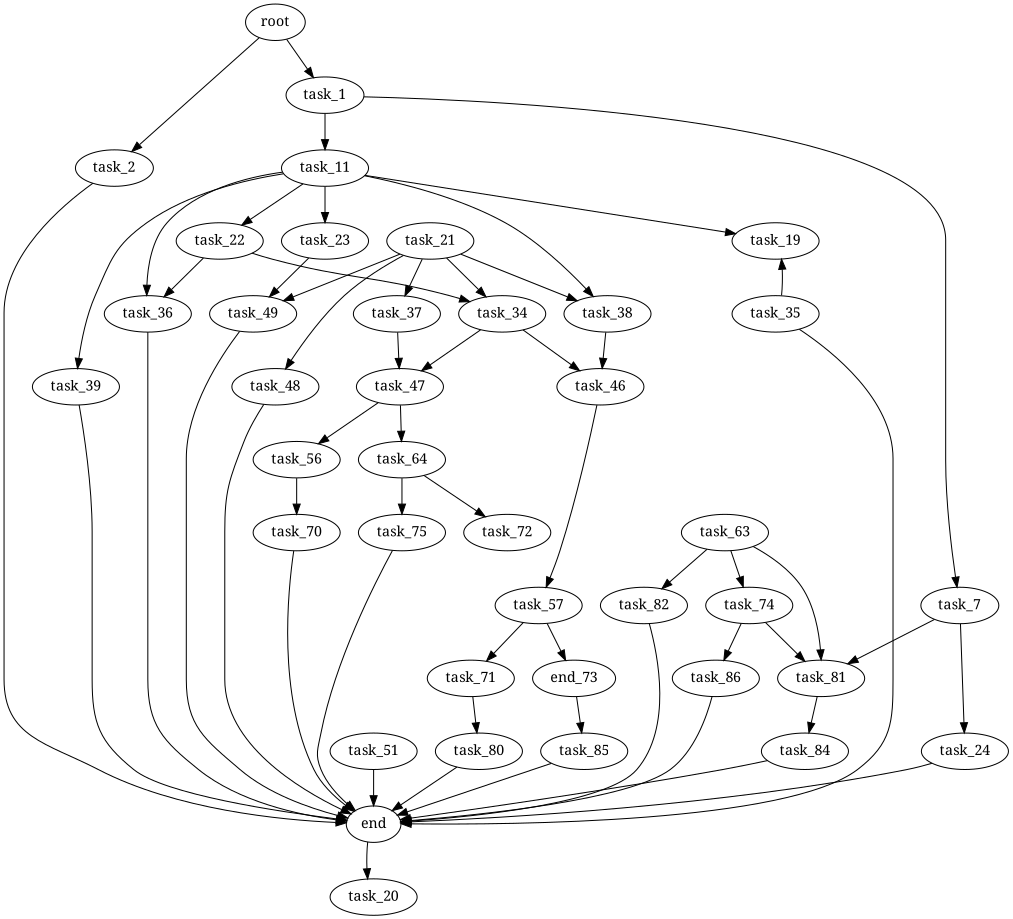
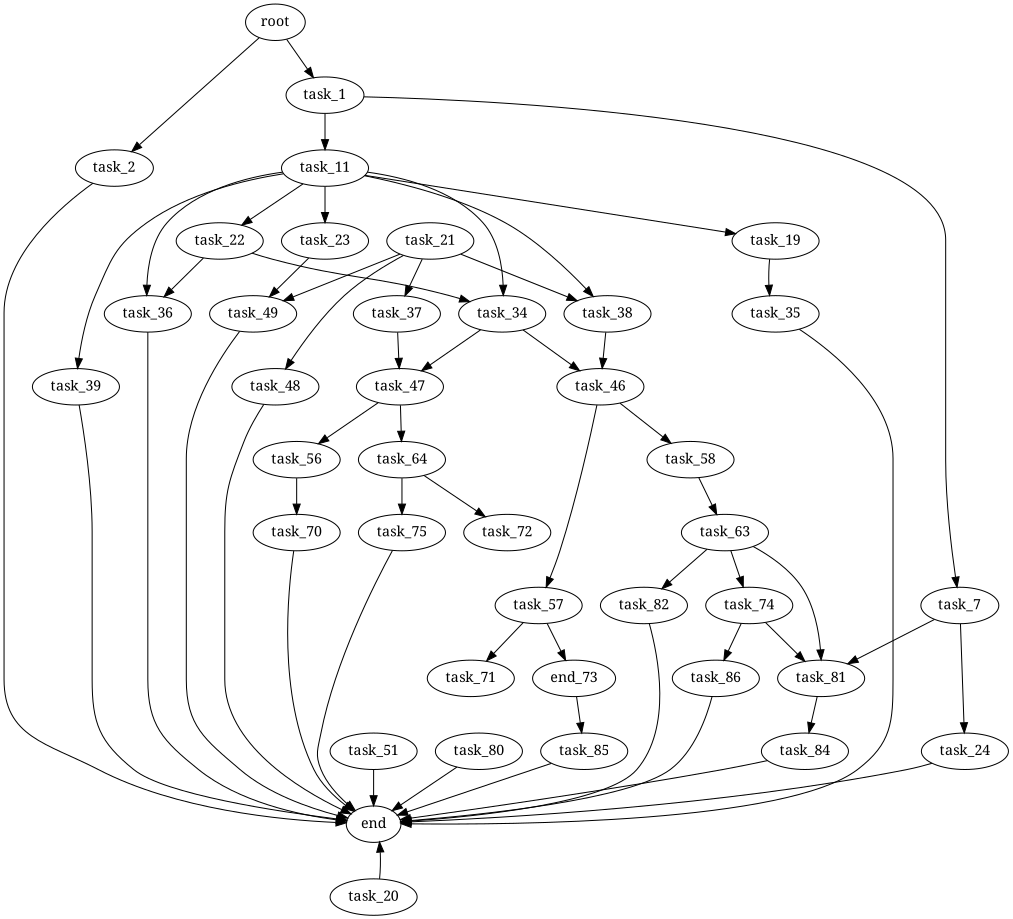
(463, 274) -> (475, 215)
(782, 282) -> (769, 272)
none -> (691, 460)
(474, 710) -> none
(367, 855) -> (380, 866)
